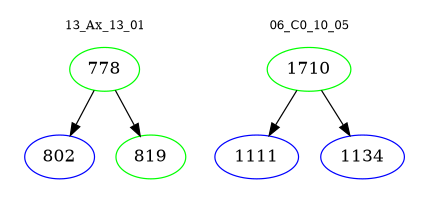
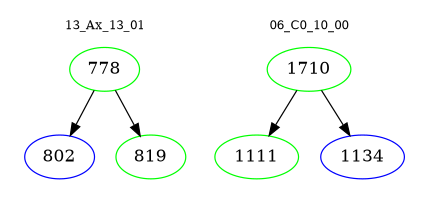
(310, 26) -> (310, 26)
(257, 157) -> (257, 157)
